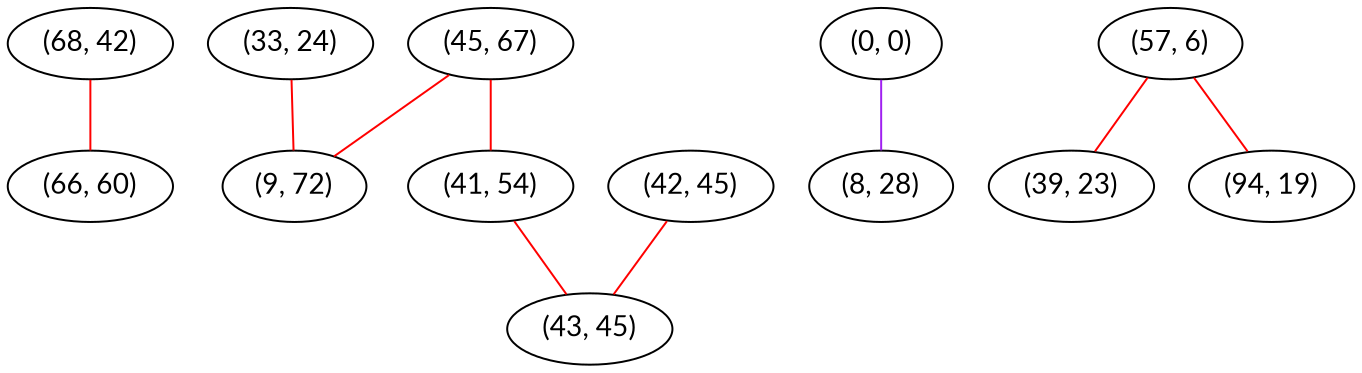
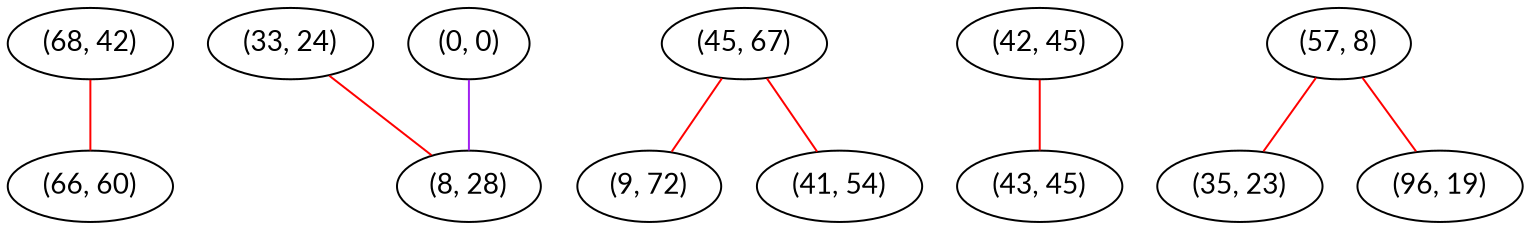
(1171, 44) -> (1339, 44)
(293, 115) -> (380, 115)
(1071, 186) -> (1240, 186)
(1272, 186) -> (1440, 186)
(540, 258) -> none
